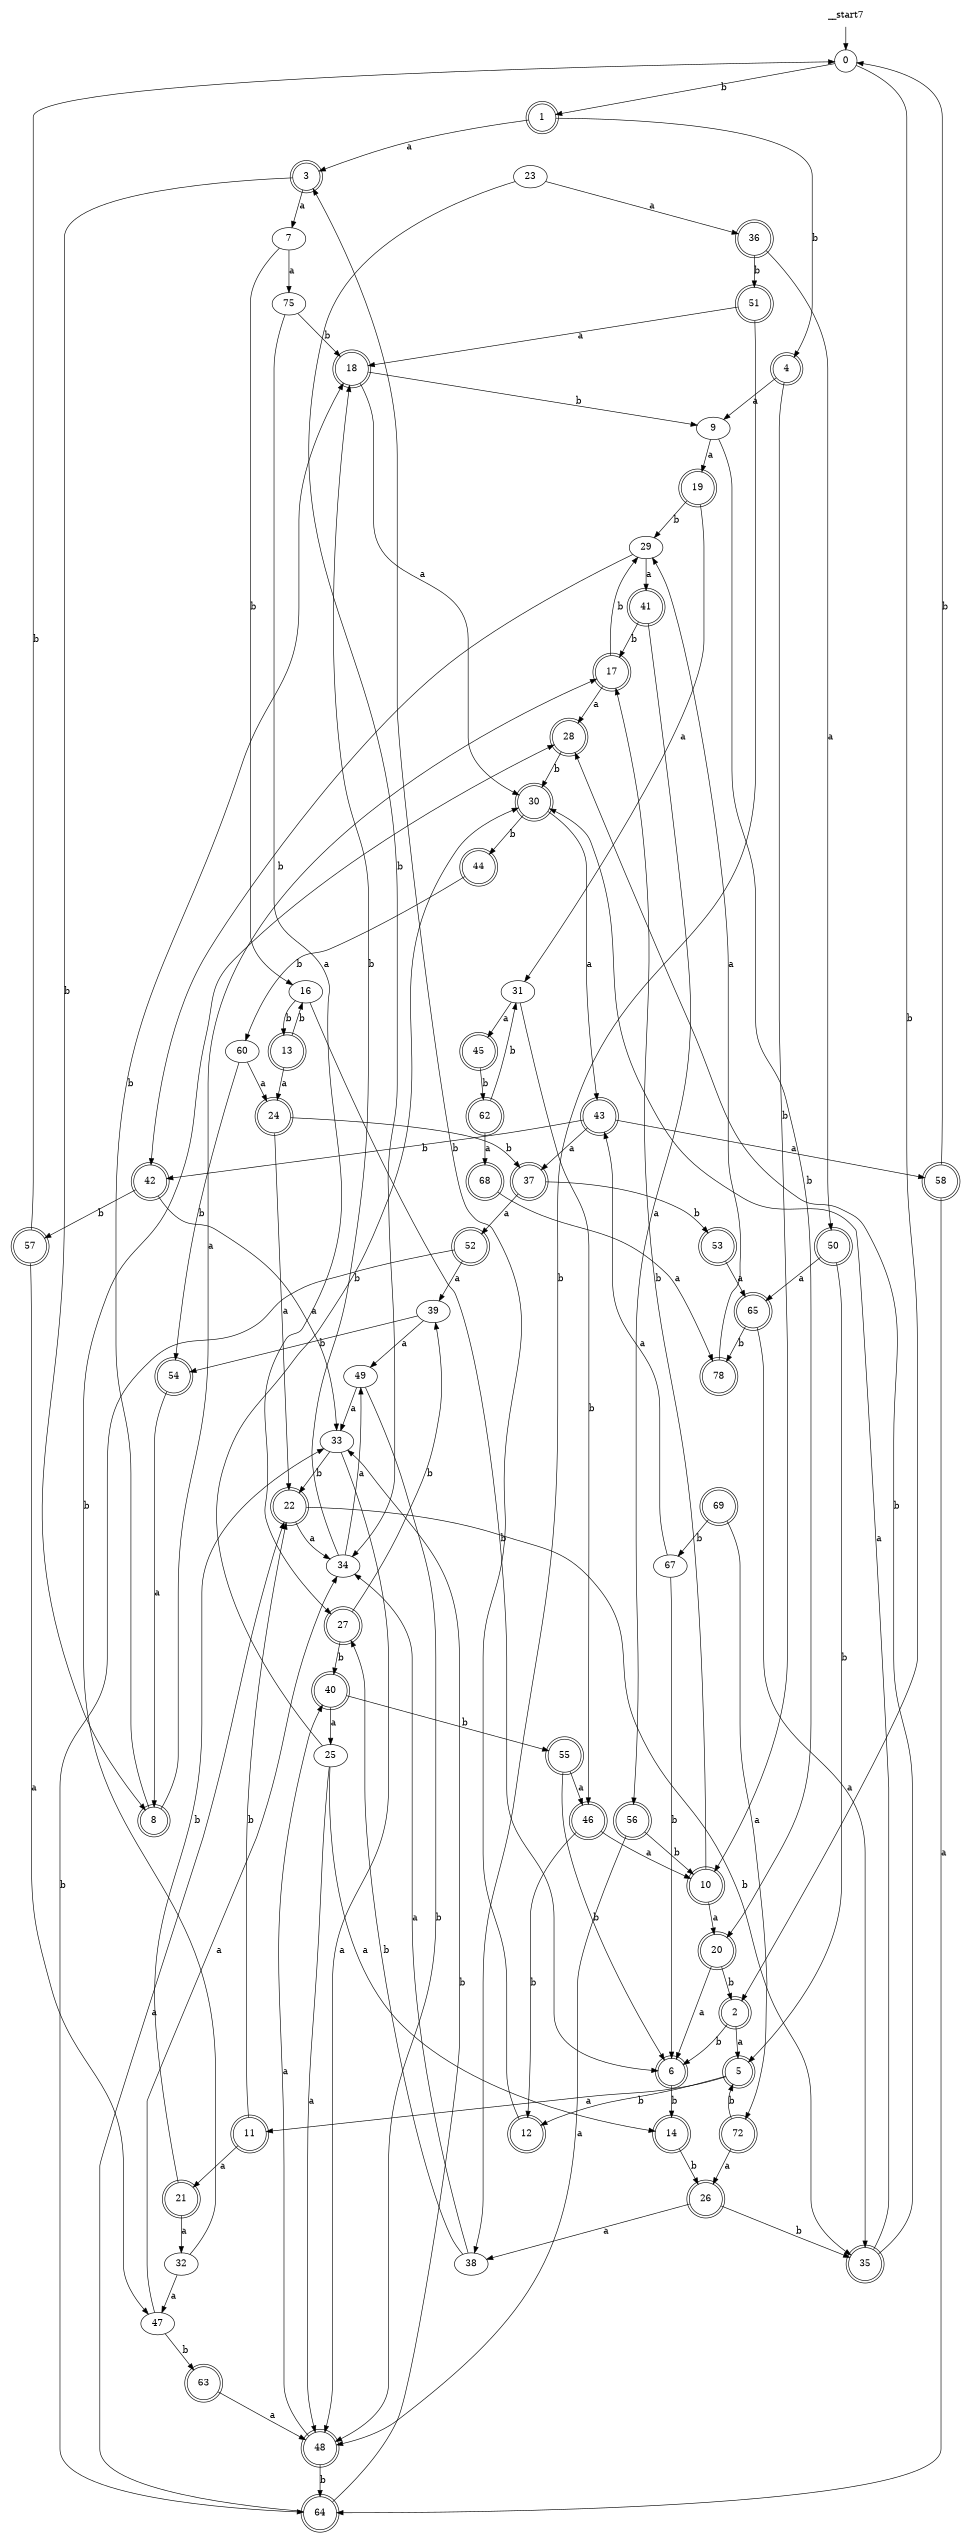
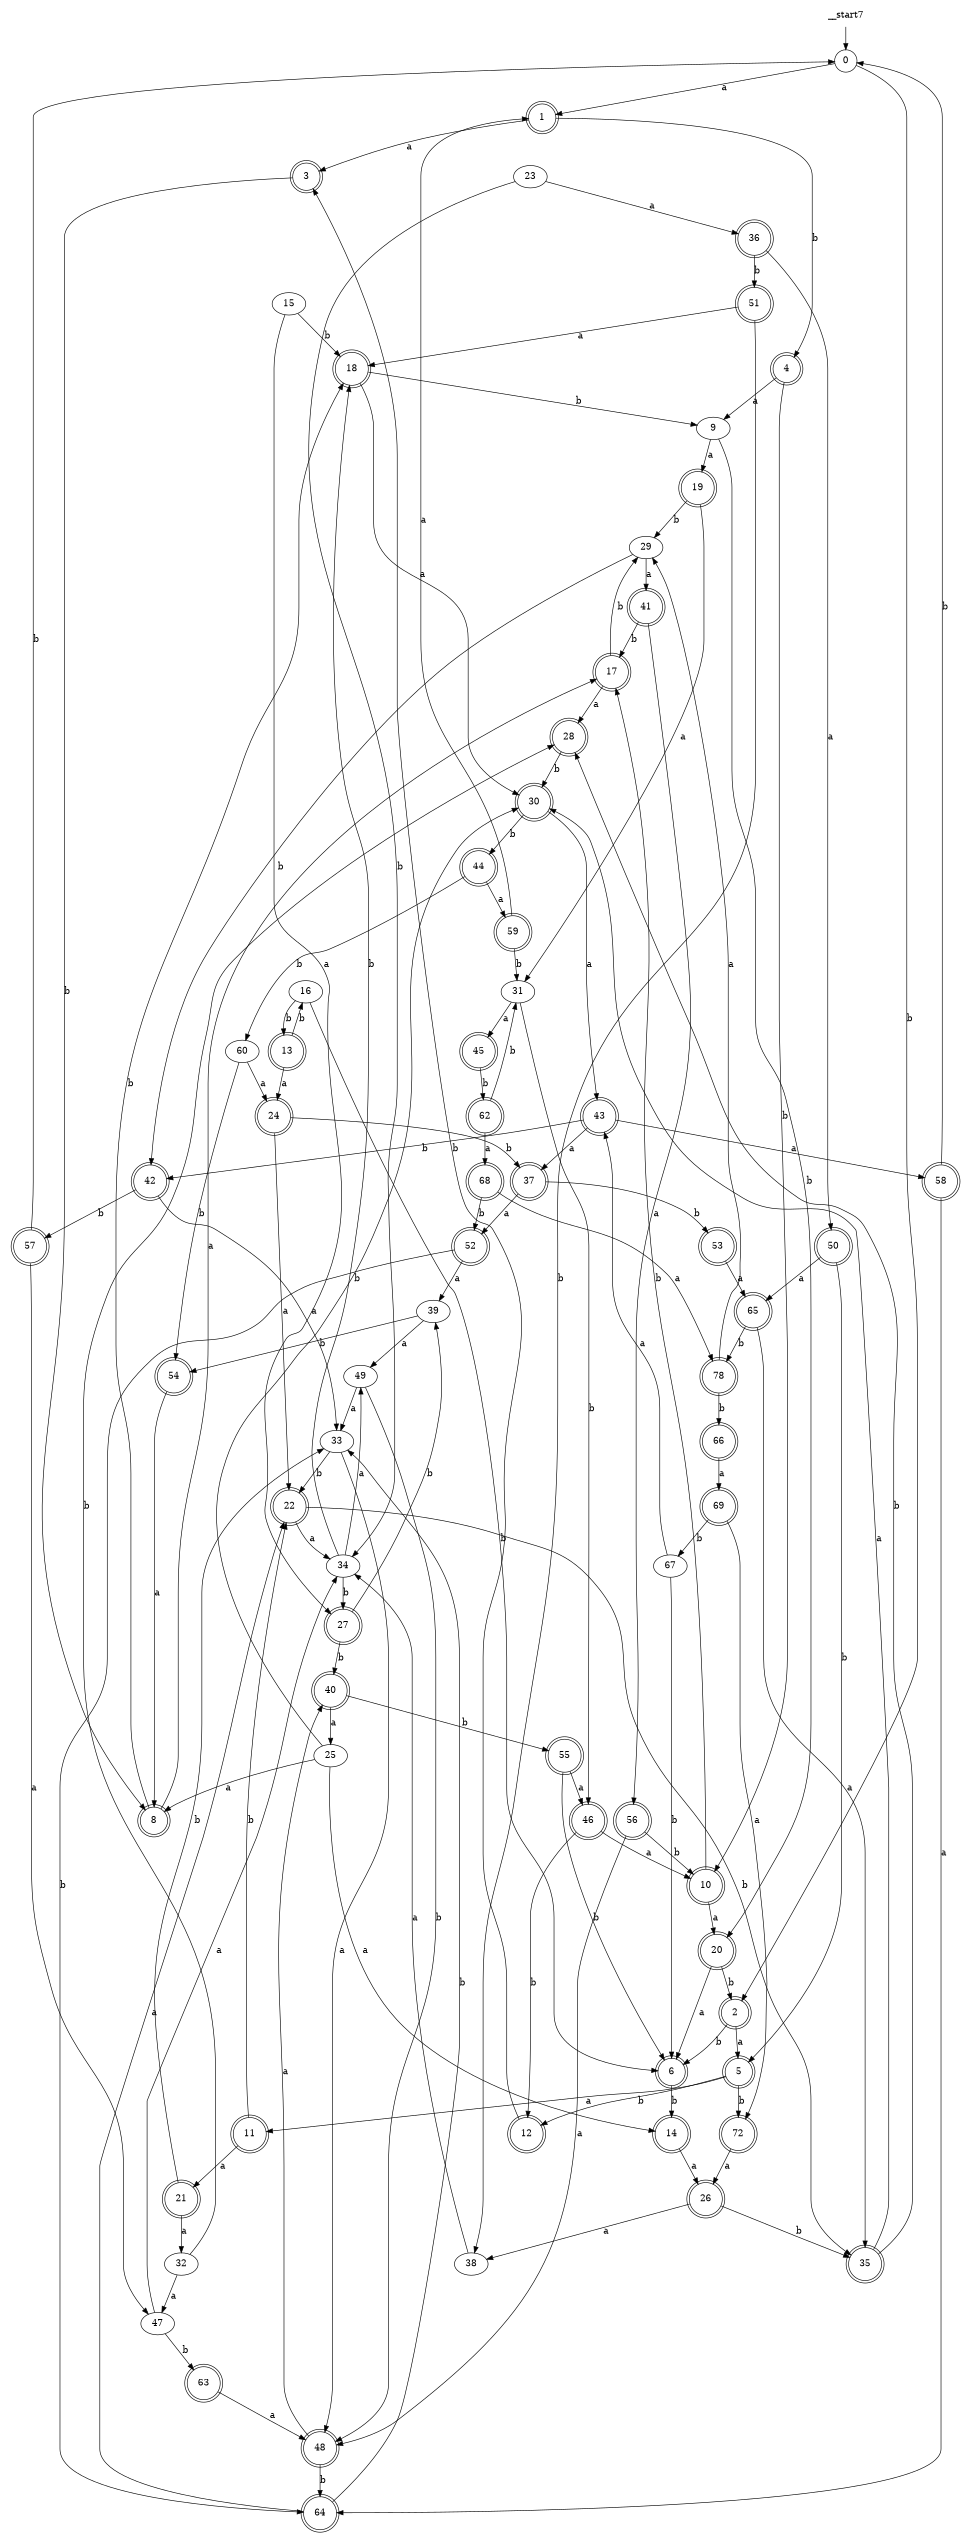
(724, 88) -> (724, 88)
(289, 239) -> none
(289, 304) -> (289, 304)
none -> (513, 932)
none -> (479, 1211)
none -> (719, 1442)
(382, 1955) -> (343, 1590)
(309, 2096) -> (241, 1779)
(728, 2105) -> (739, 2098)
(694, 2167) -> (694, 2167)
